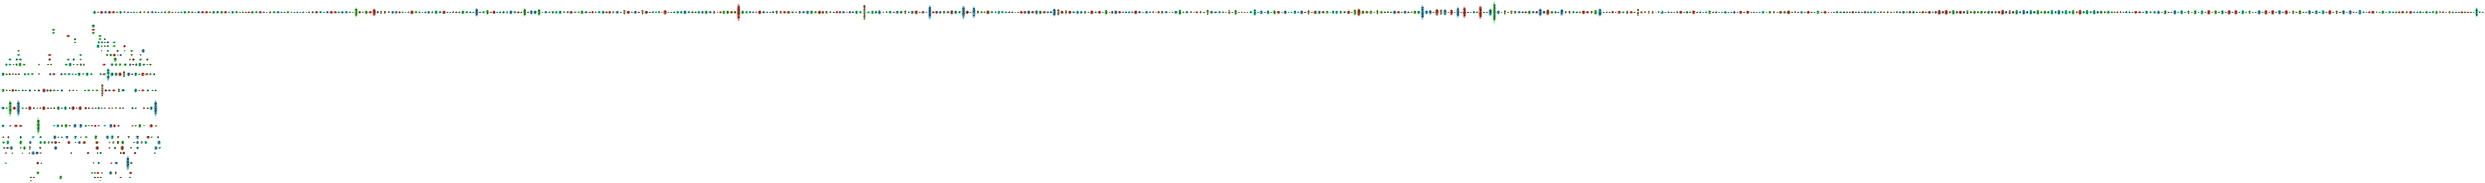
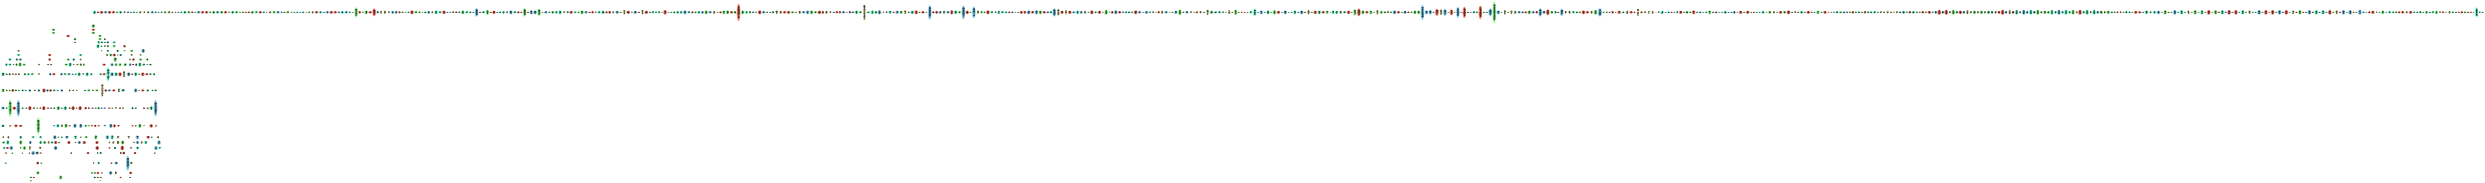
(98, 12) -> (98, 12)
